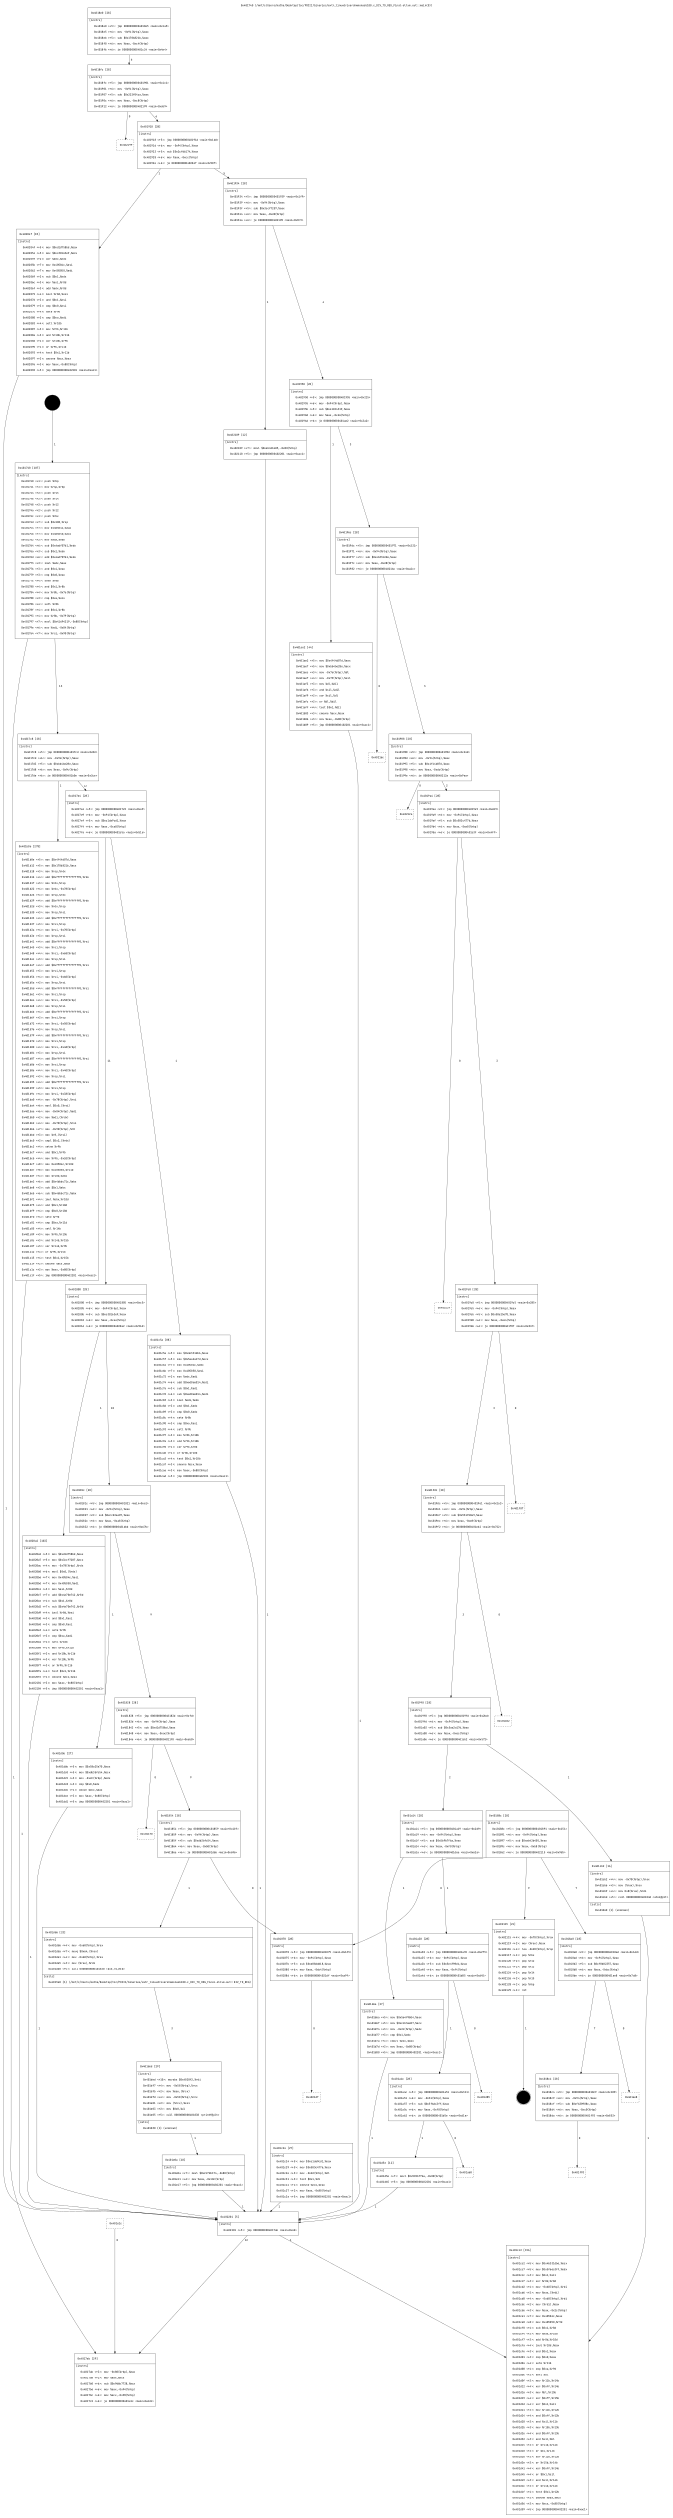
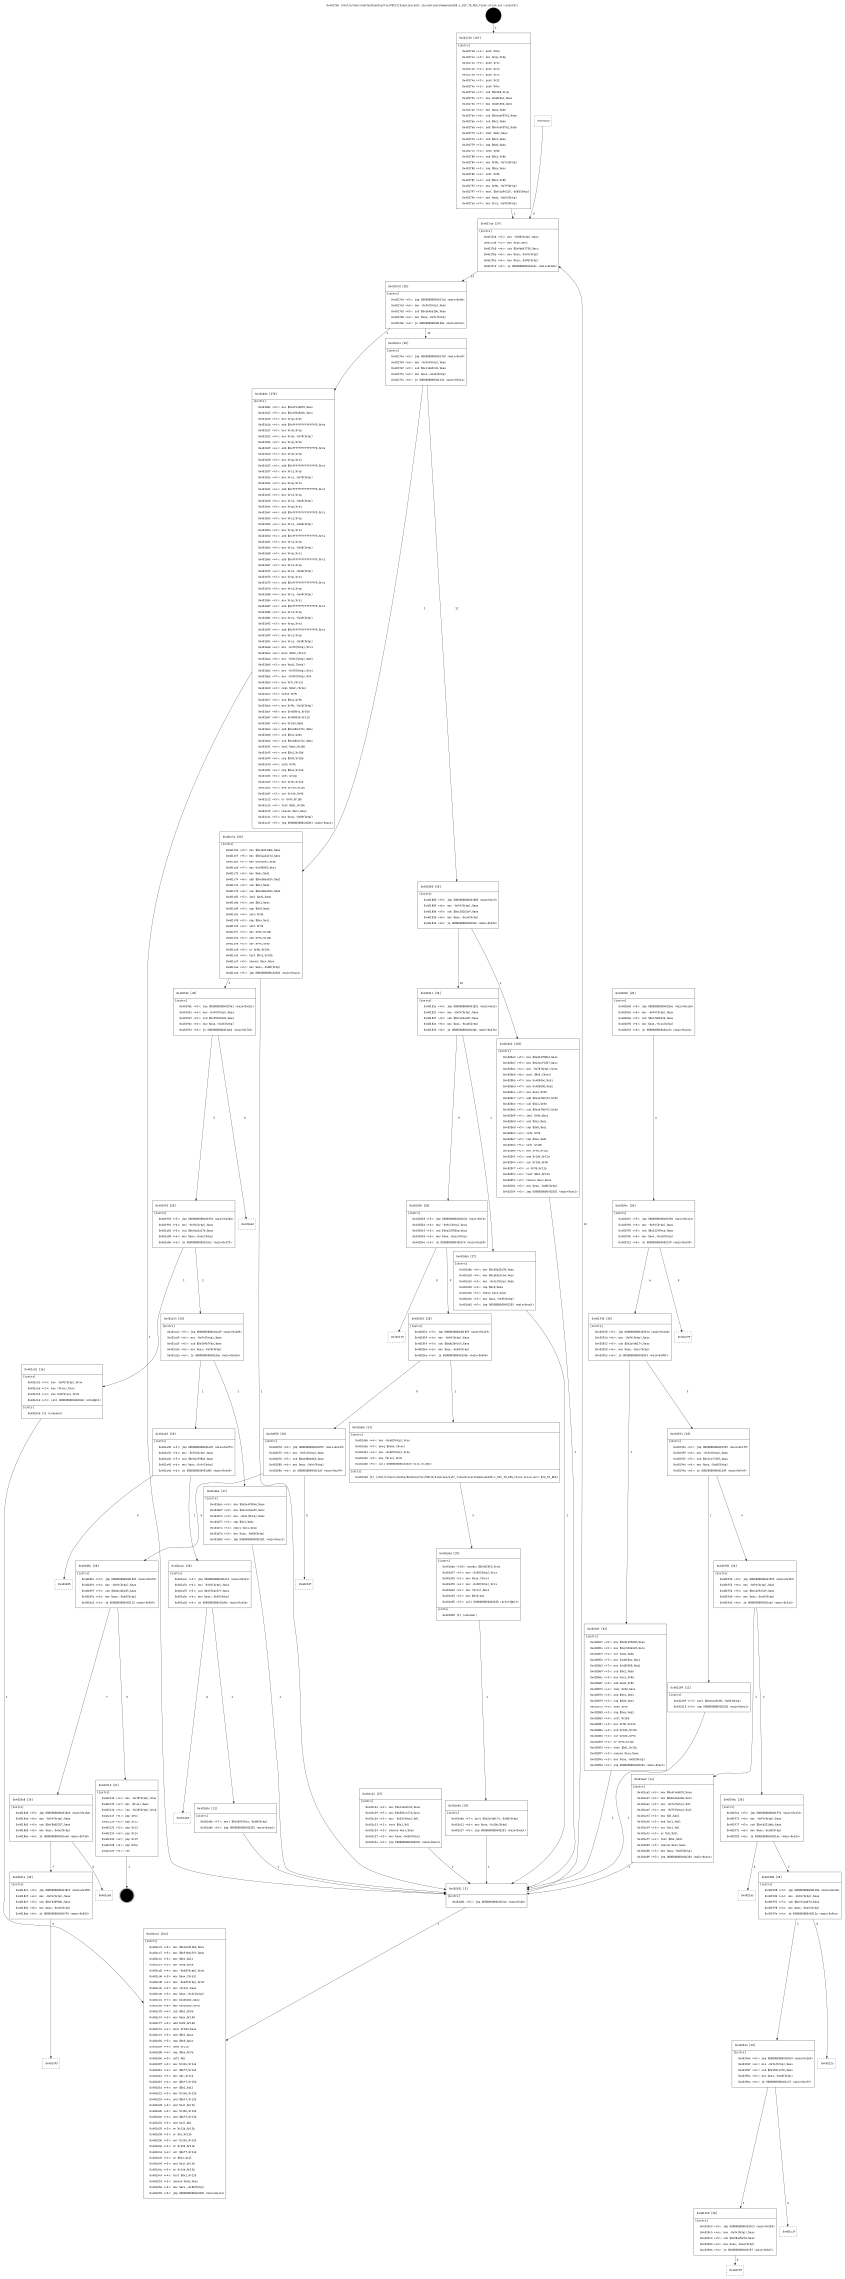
(56, 685) -> (471, 276)
(480, 1407) -> (227, 982)
(419, 1892) -> (196, 1509)
